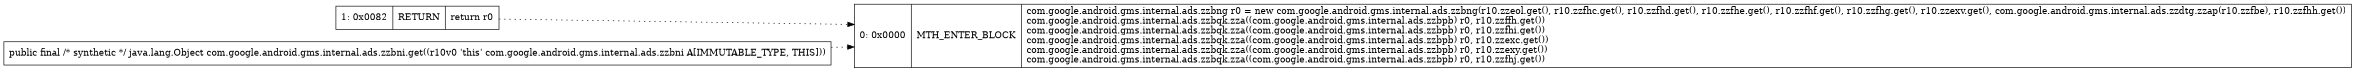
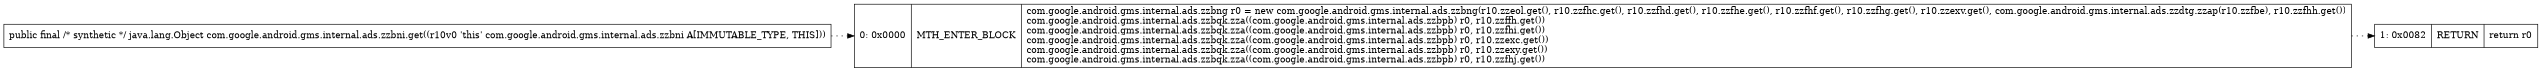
(673, 22) -> (2360, 36)
